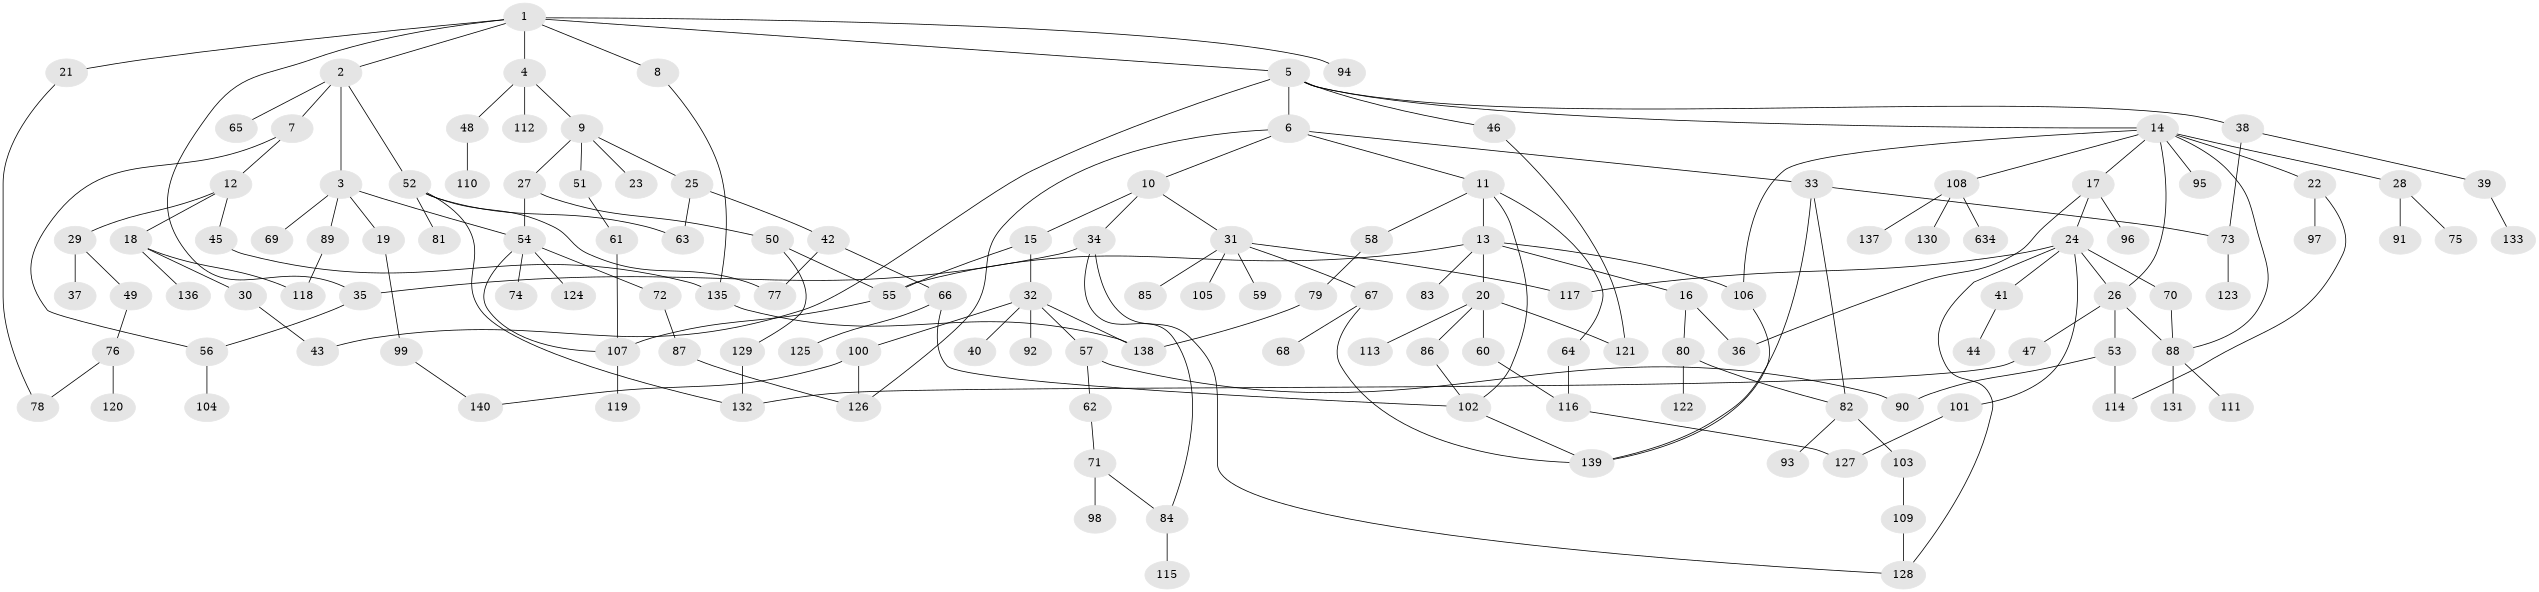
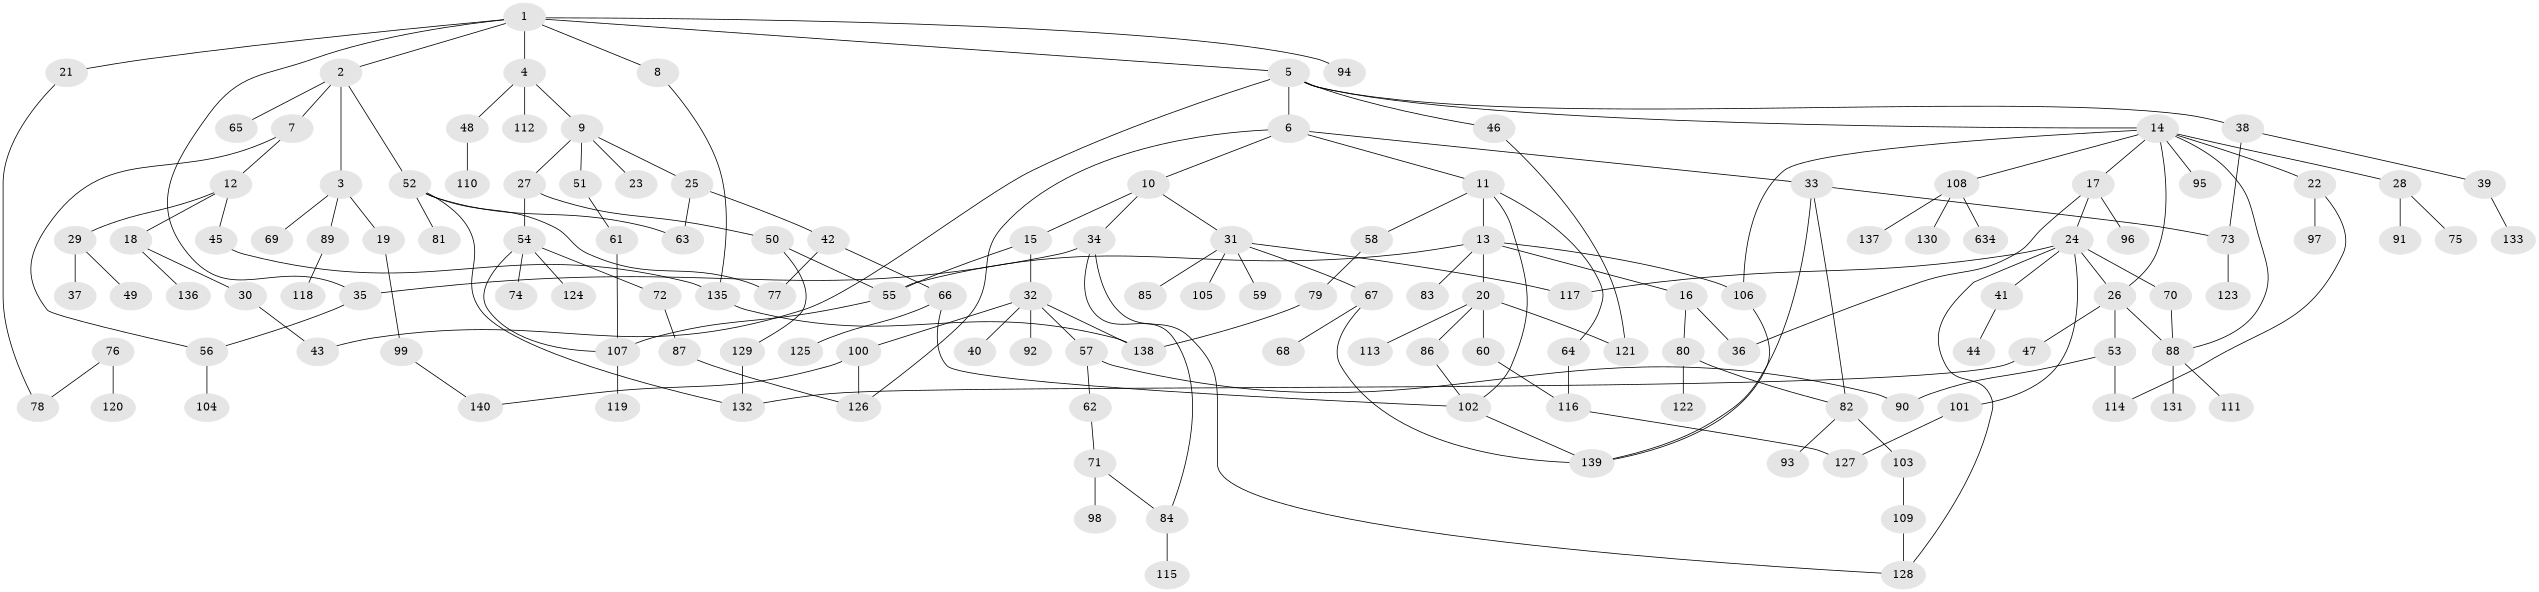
(432, 213) -> none
(217, 268) -> none
(122, 324) -> none
